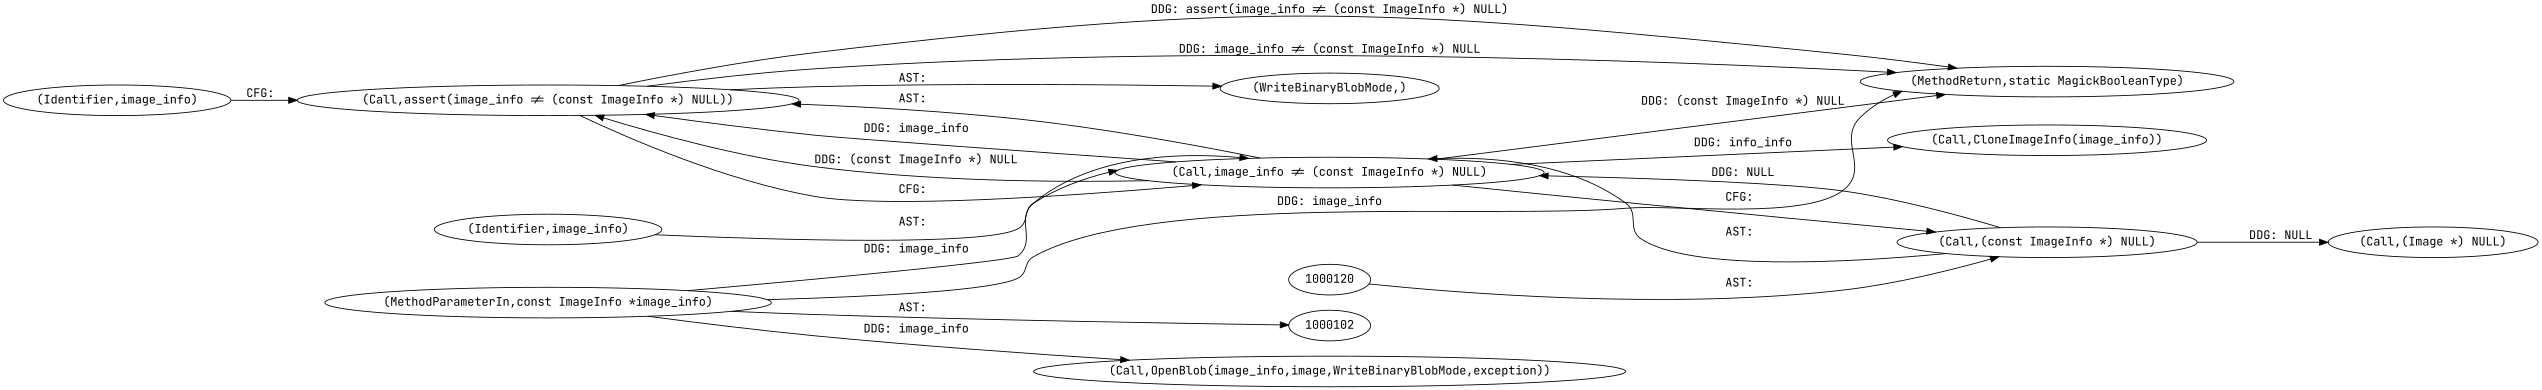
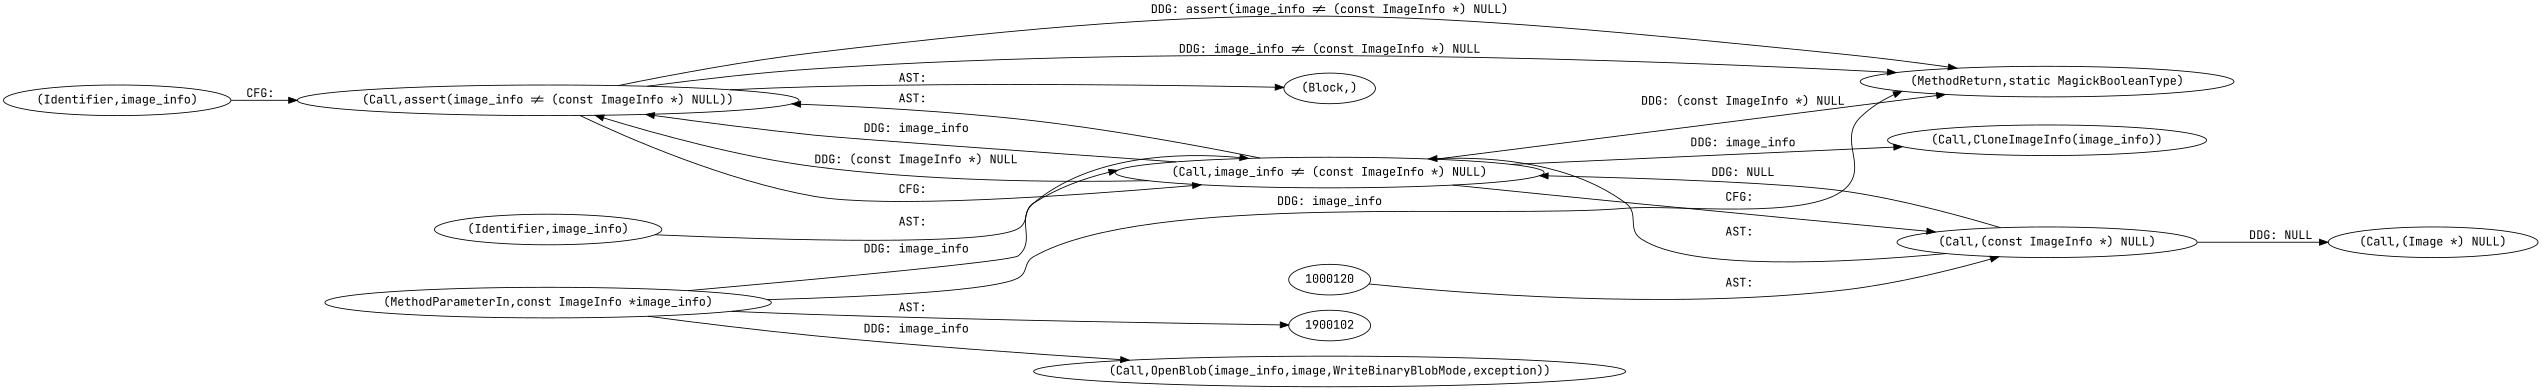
(1330, 88) -> (1330, 88)
(1743, 143) -> (1743, 143)
(1330, 326) -> (1330, 326)
